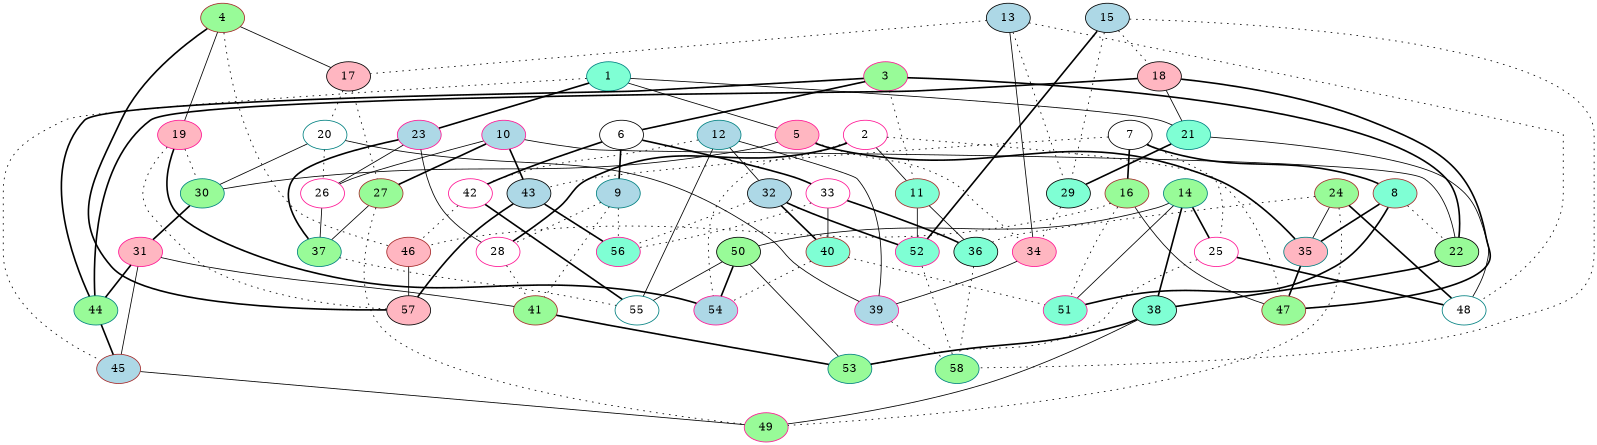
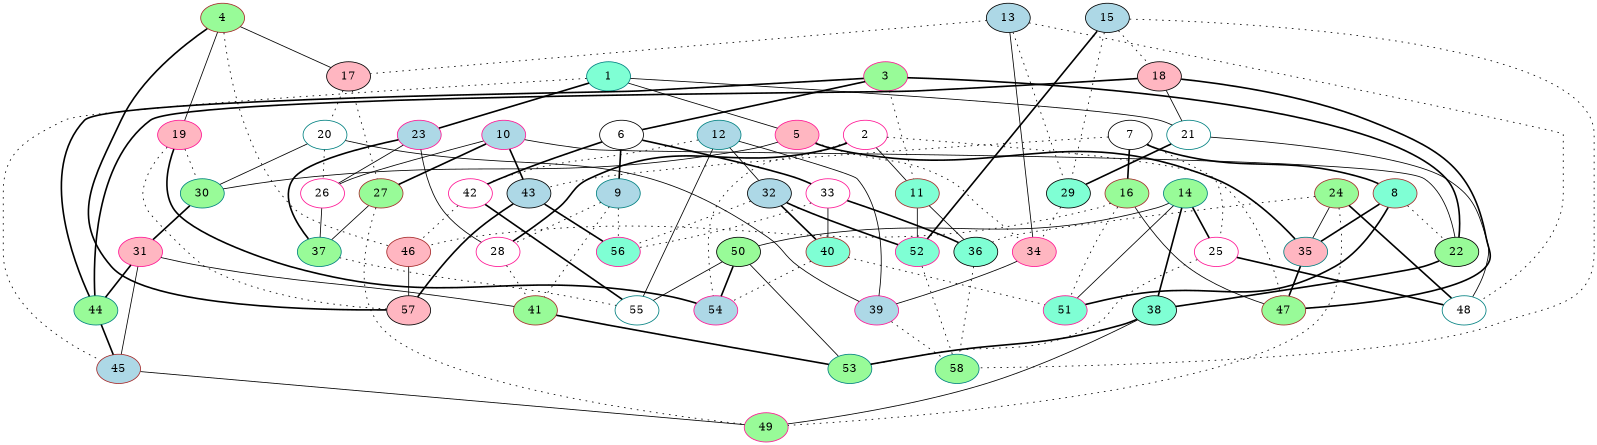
(1189, 135) -> (1189, 135)
